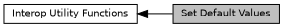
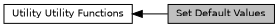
(71, 14) -> (68, 14)
